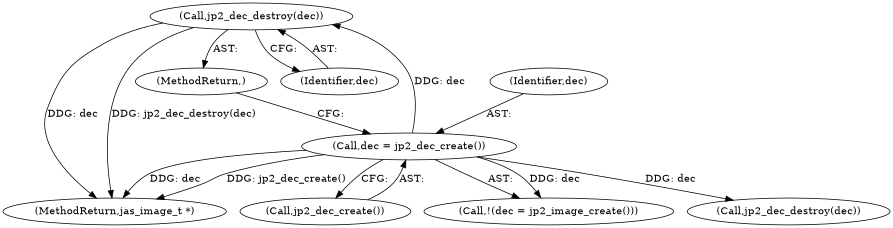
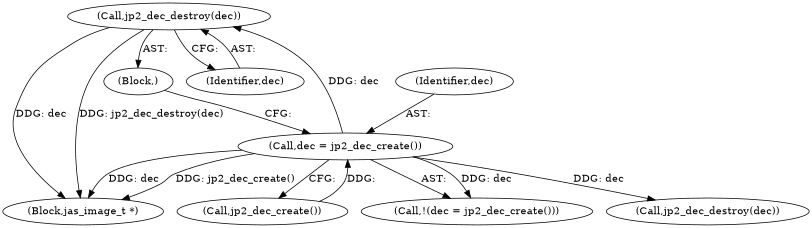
(201, 81) -> (138, 81)
(414, 179) -> (363, 179)
(115, 211) -> (83, 211)
(549, 211) -> (477, 211)
